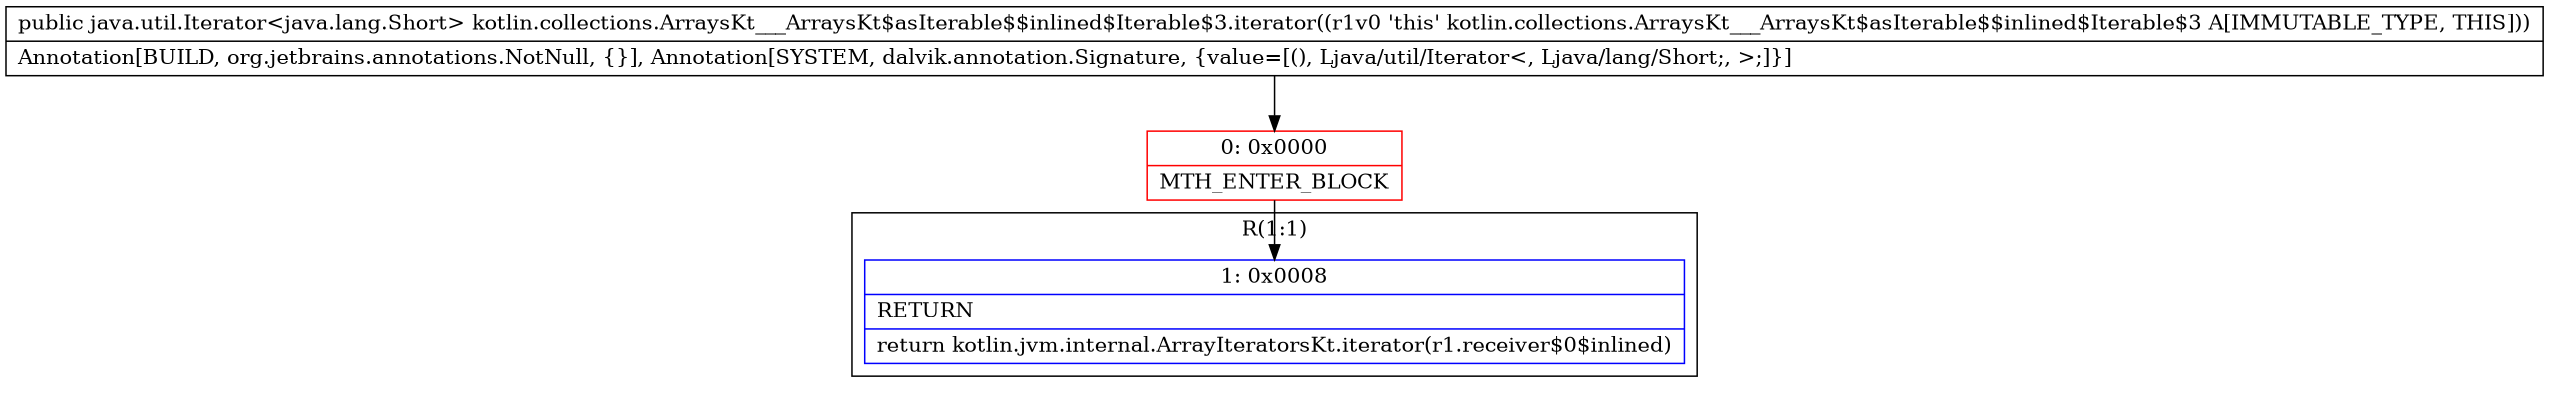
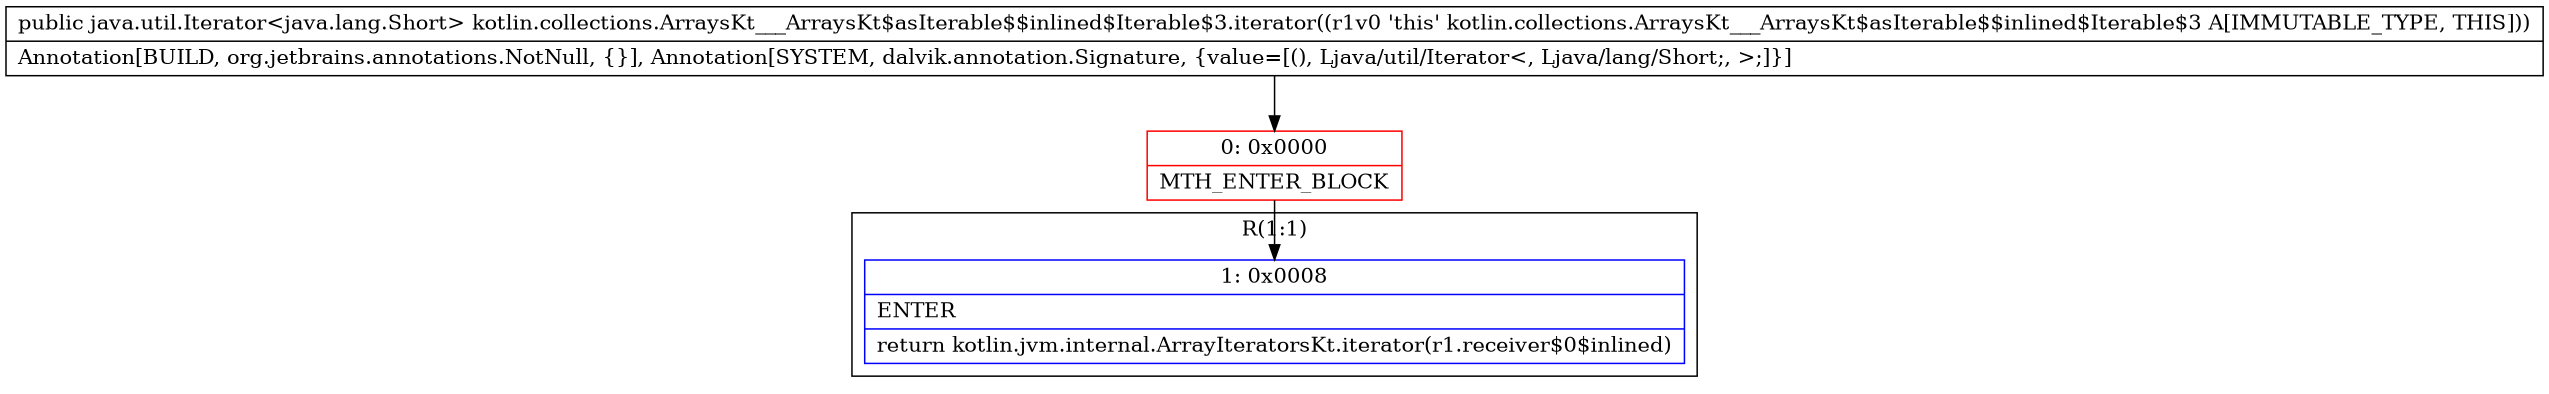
(925, 311) -> (916, 311)
